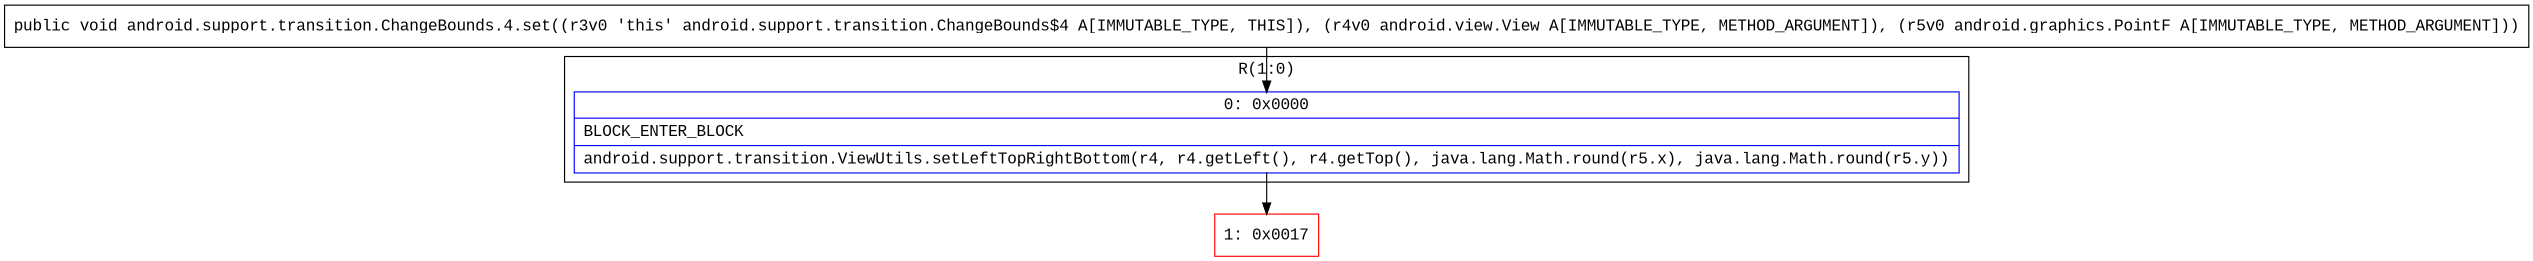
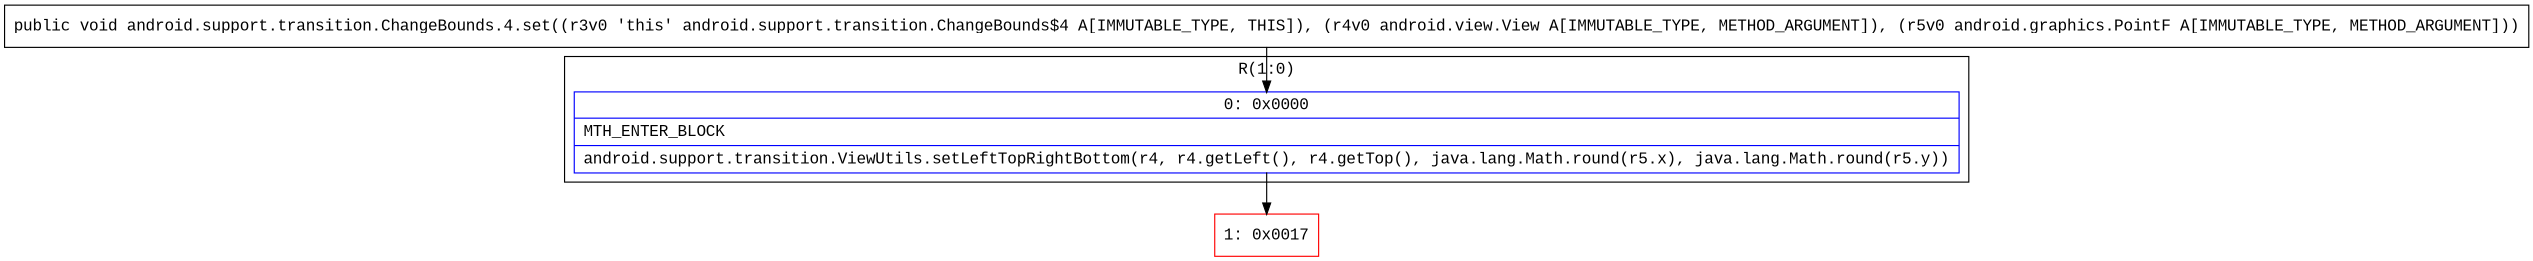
(664, 131) -> (654, 131)
